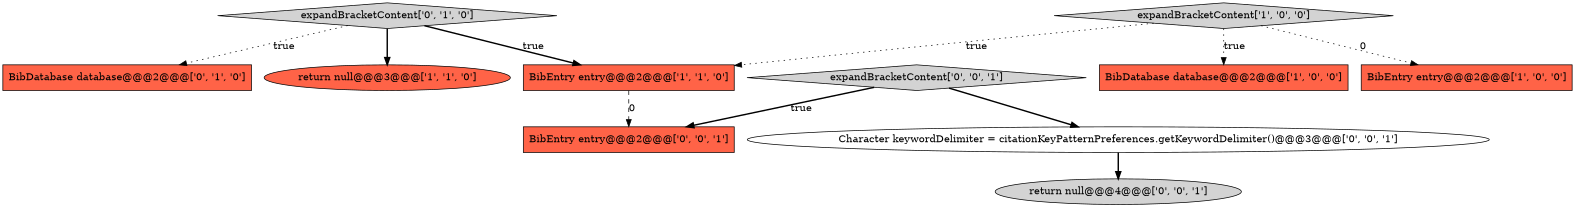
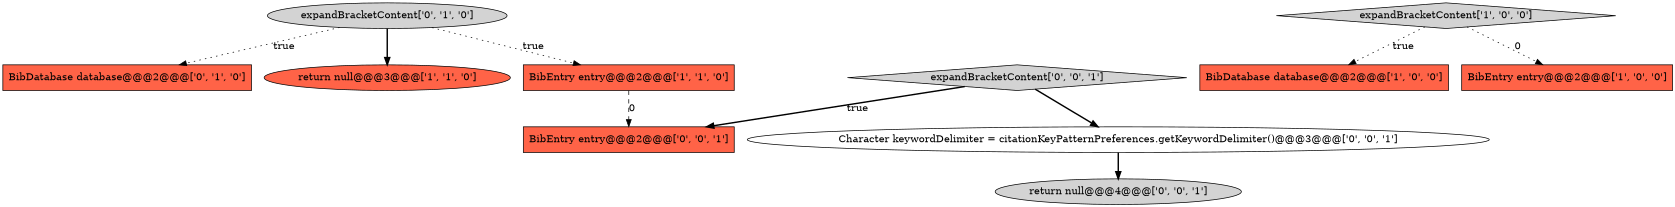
(387, 16) -> (387, 16)
(499, 44) -> (503, 45)
(948, 44) -> none
